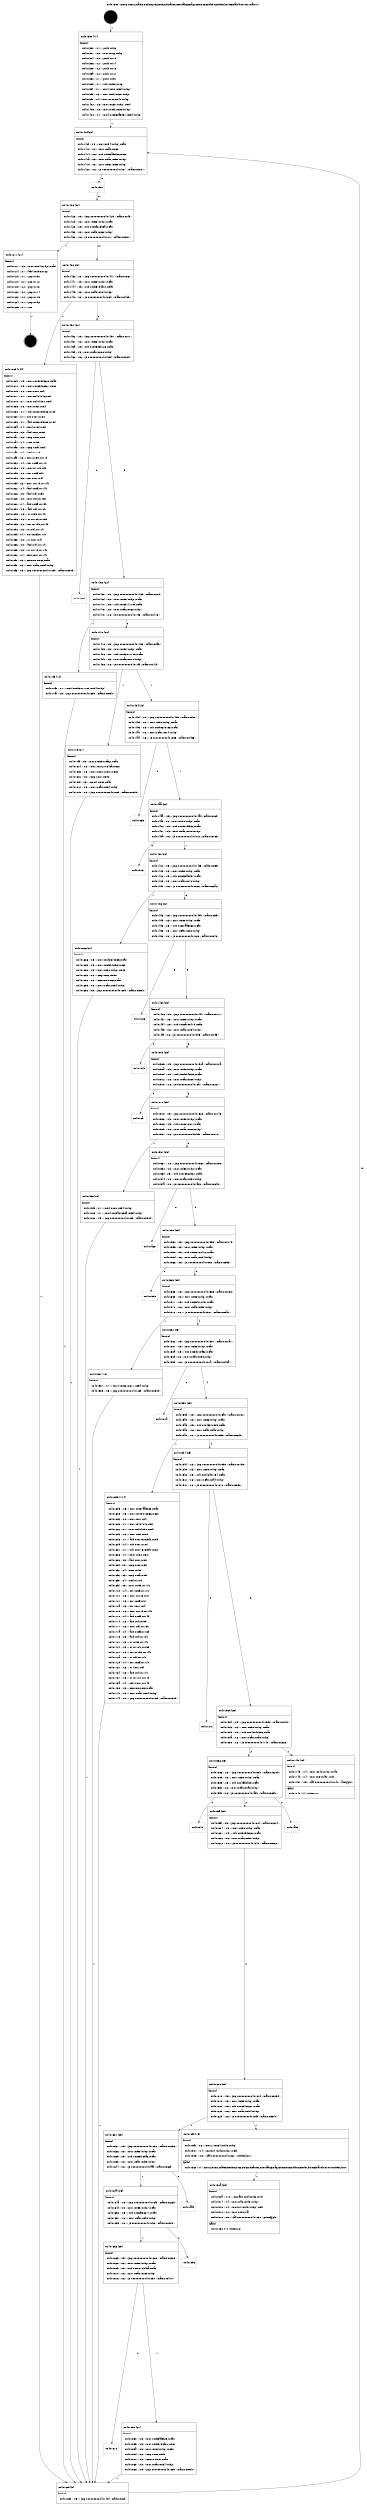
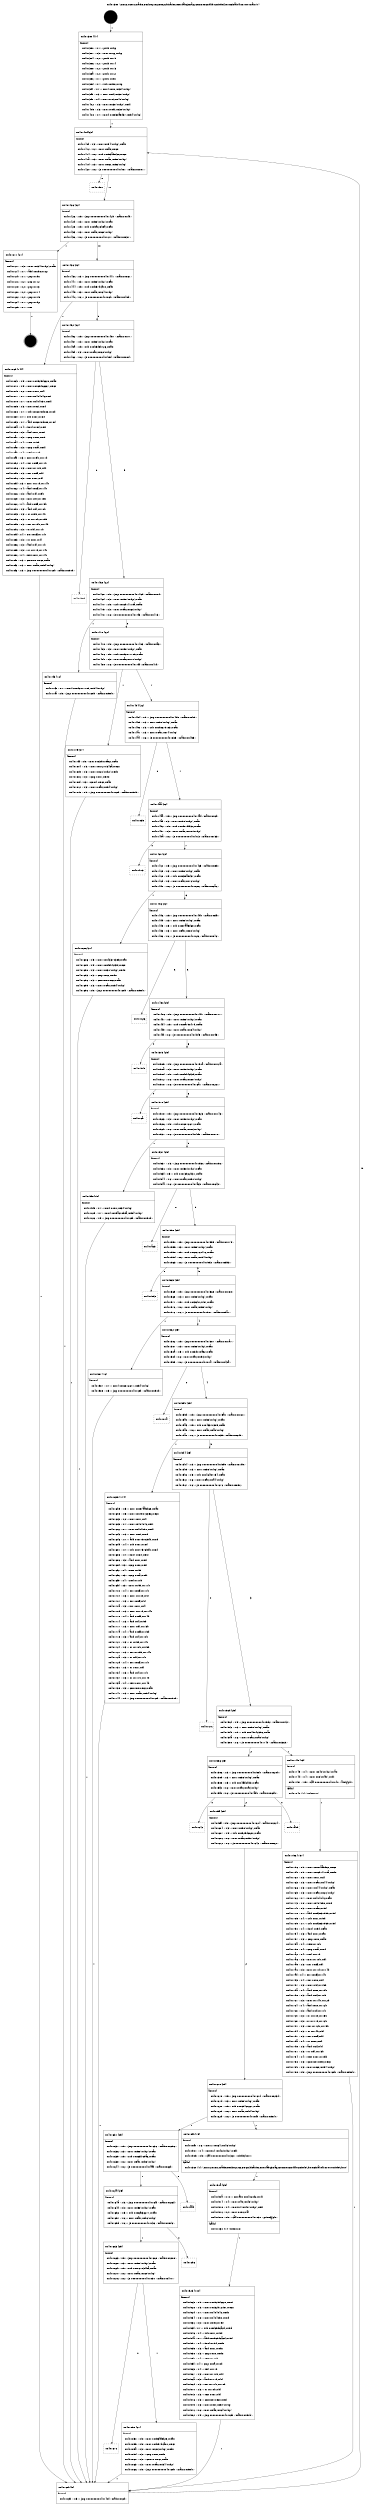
(97, 195) -> (107, 187)
(195, 1270) -> (198, 1272)
(211, 1444) -> (211, 1444)
none -> (320, 1964)
none -> (217, 2353)
